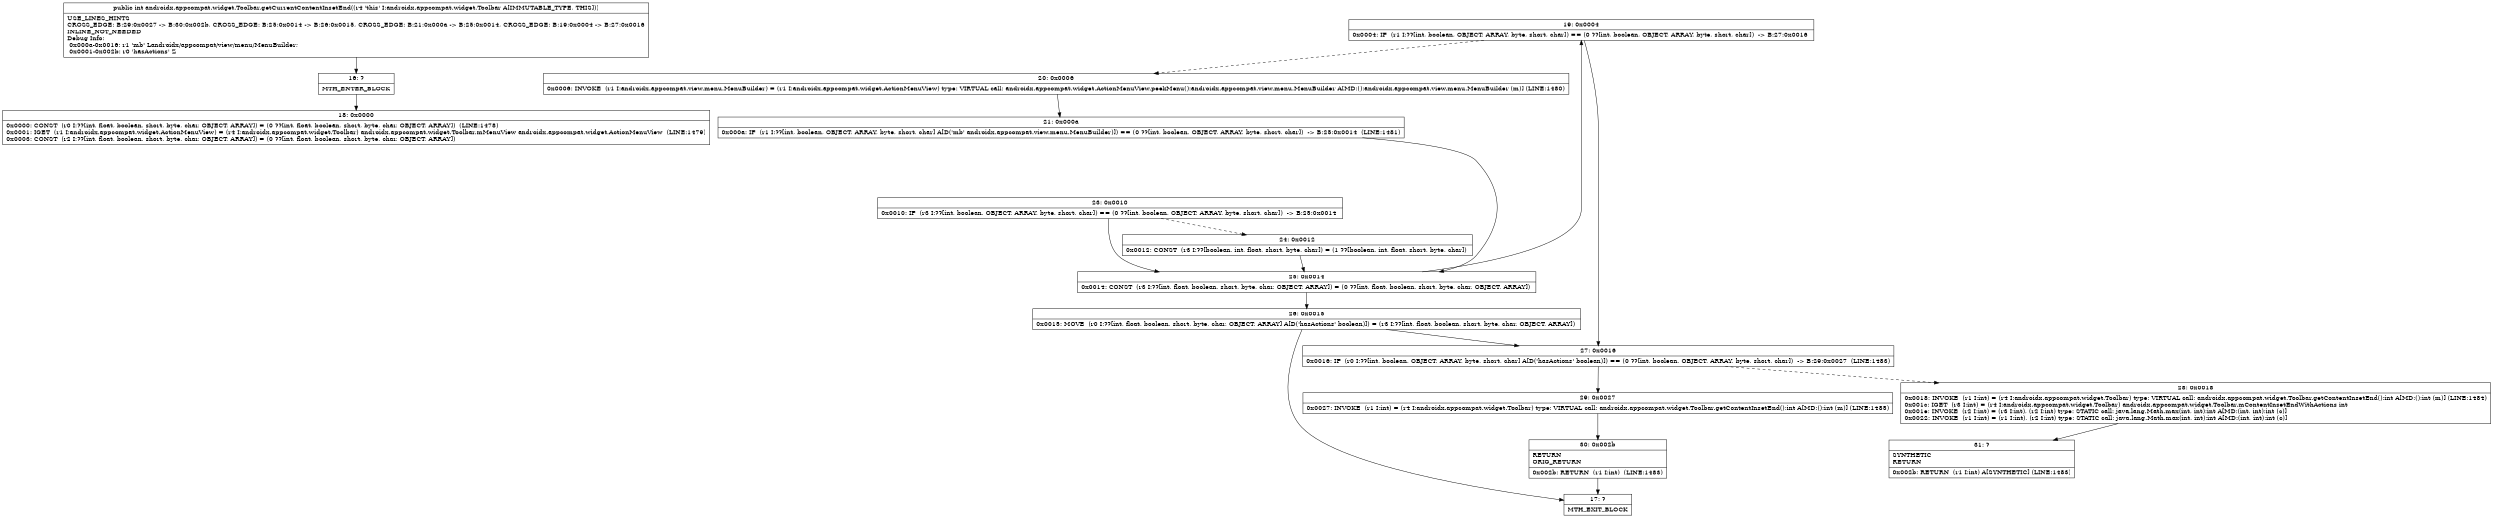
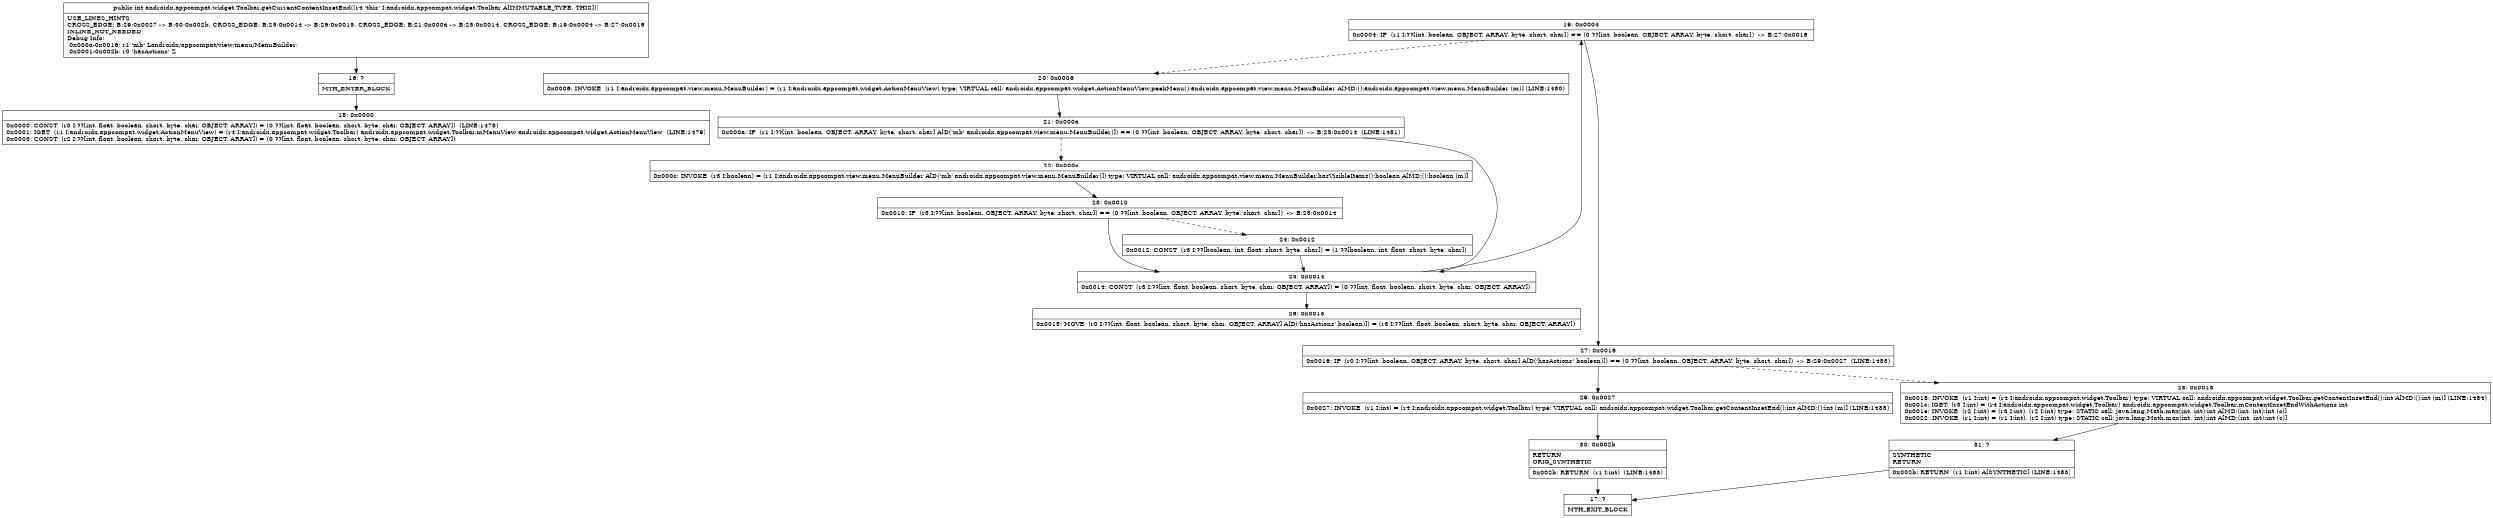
none -> (1061, 171)
(1450, 337) -> none
(1557, 462) -> (1562, 462)
(1376, 464) -> (1763, 485)
